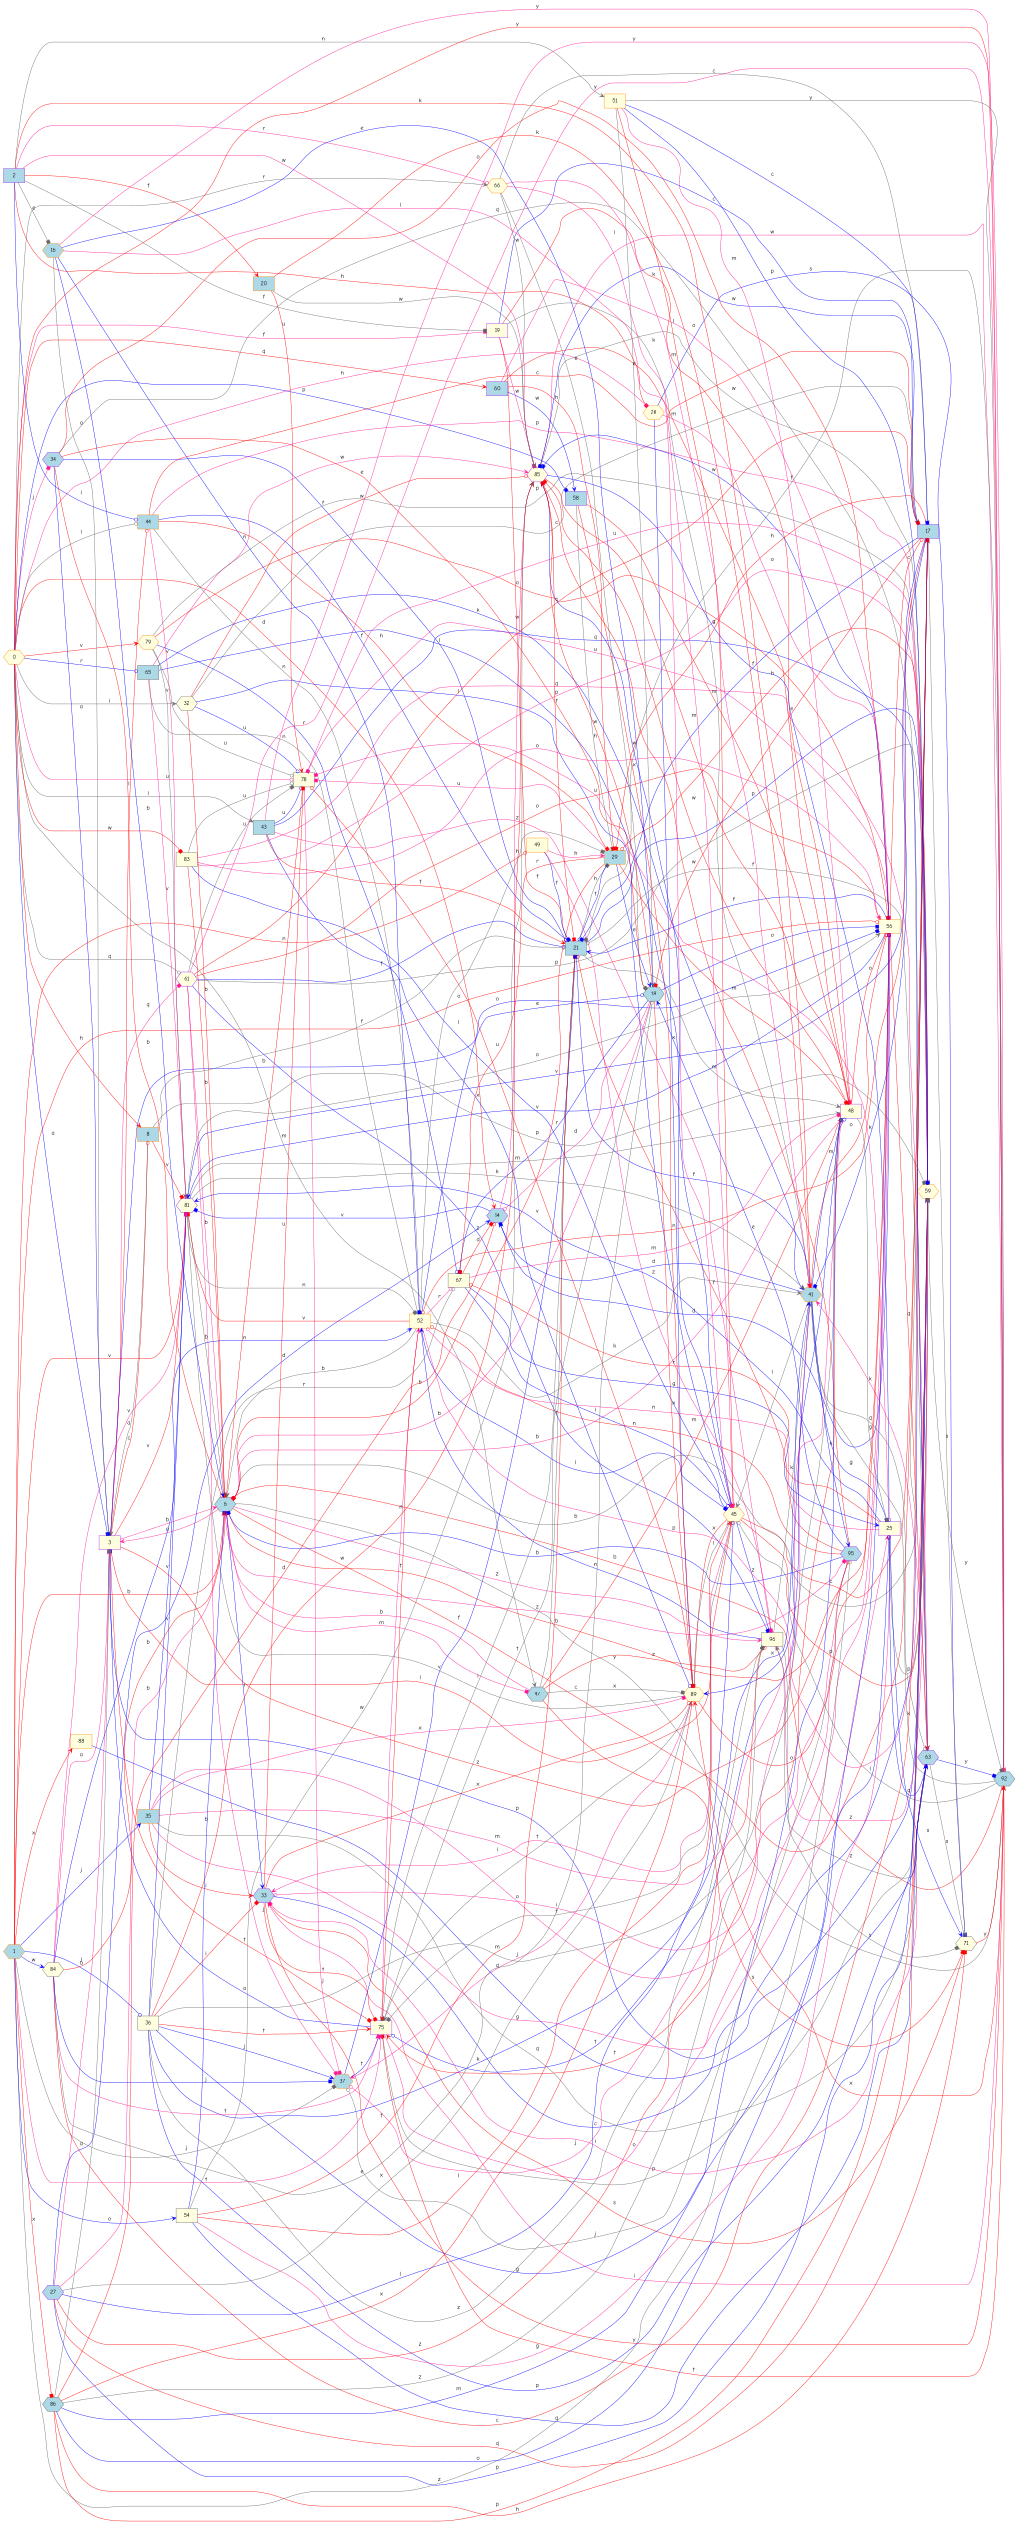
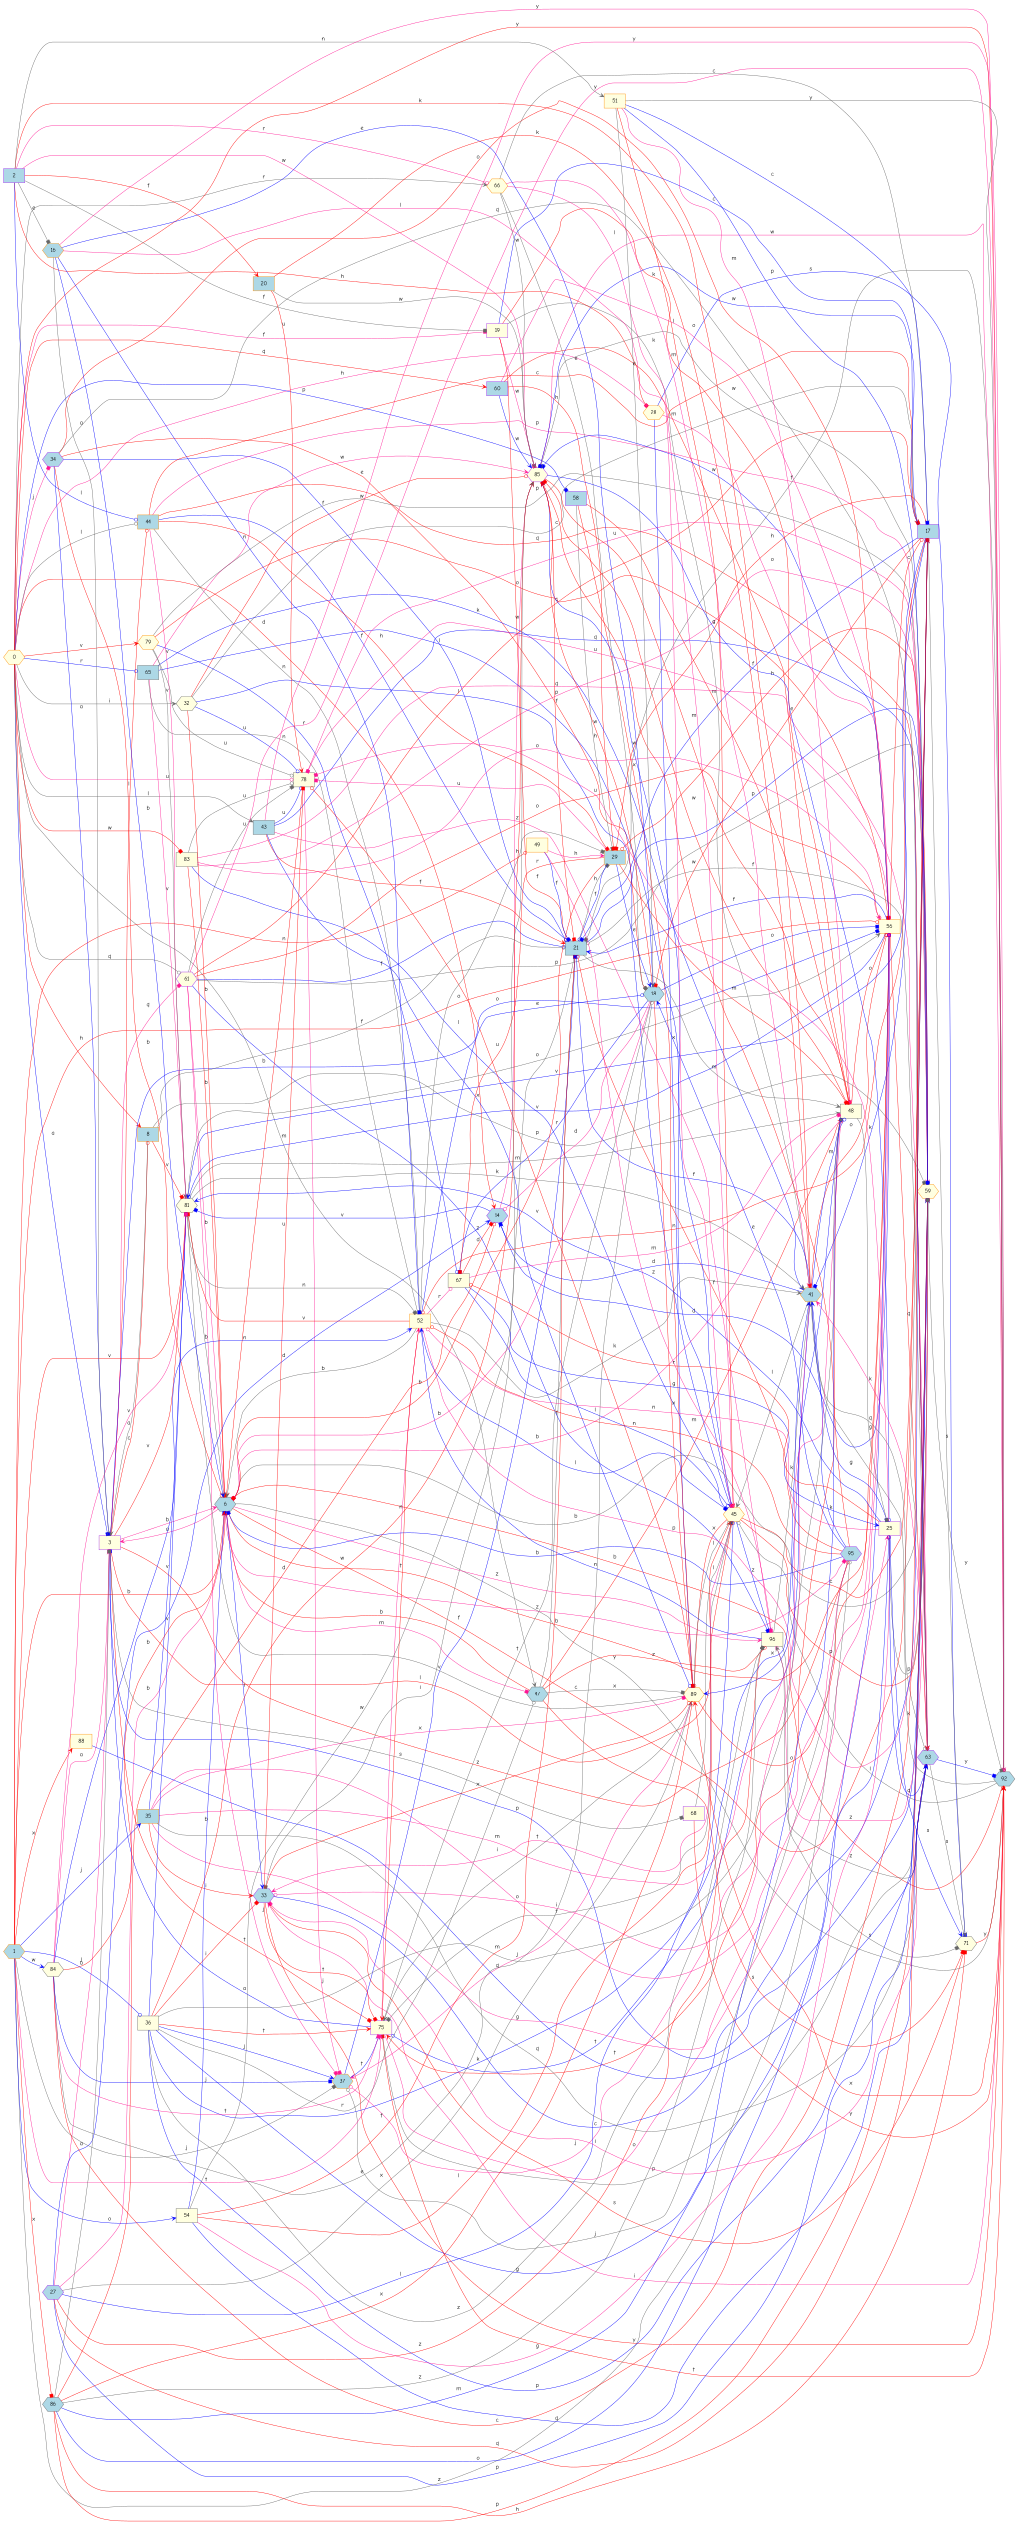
(555, 429) -> (513, 437)
none -> (882, 688)
(851, 1111) -> (851, 1111)
(187, 1206) -> (187, 1206)
(828, 1441) -> (822, 1471)
(550, 1472) -> (492, 1454)
(201, 1572) -> (409, 2009)
(356, 1616) -> (356, 1616)
none -> (694, 1814)
